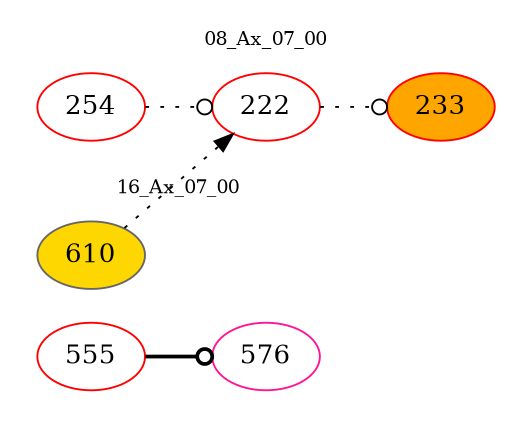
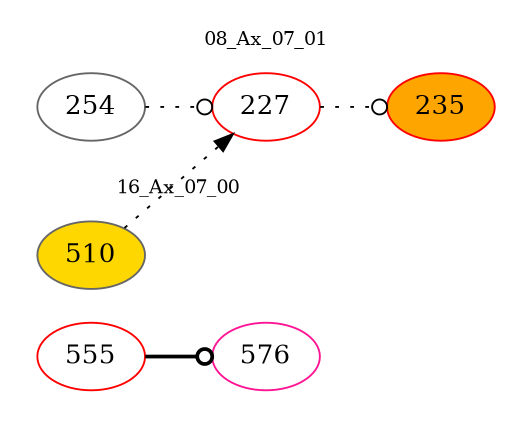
(266, 40) -> (266, 40)
(91, 107) -> (91, 107)
(266, 107) -> (266, 107)
(441, 107) -> (441, 107)
(91, 255) -> (91, 255)
